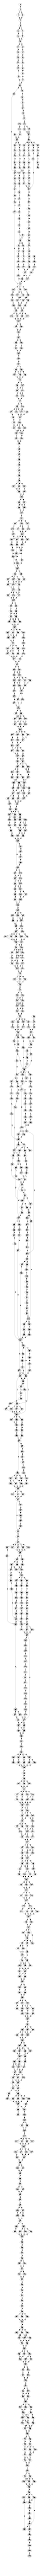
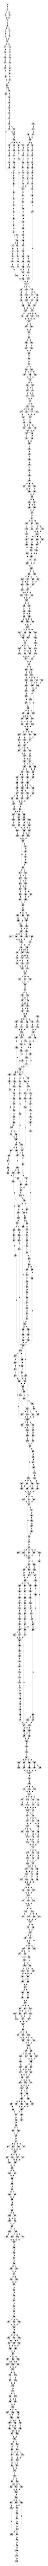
(18, 704) -> (30, 711)
(24, 1147) -> (10, 1153)
